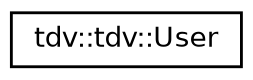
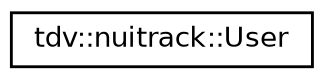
(126, 40) -> (162, 40)
